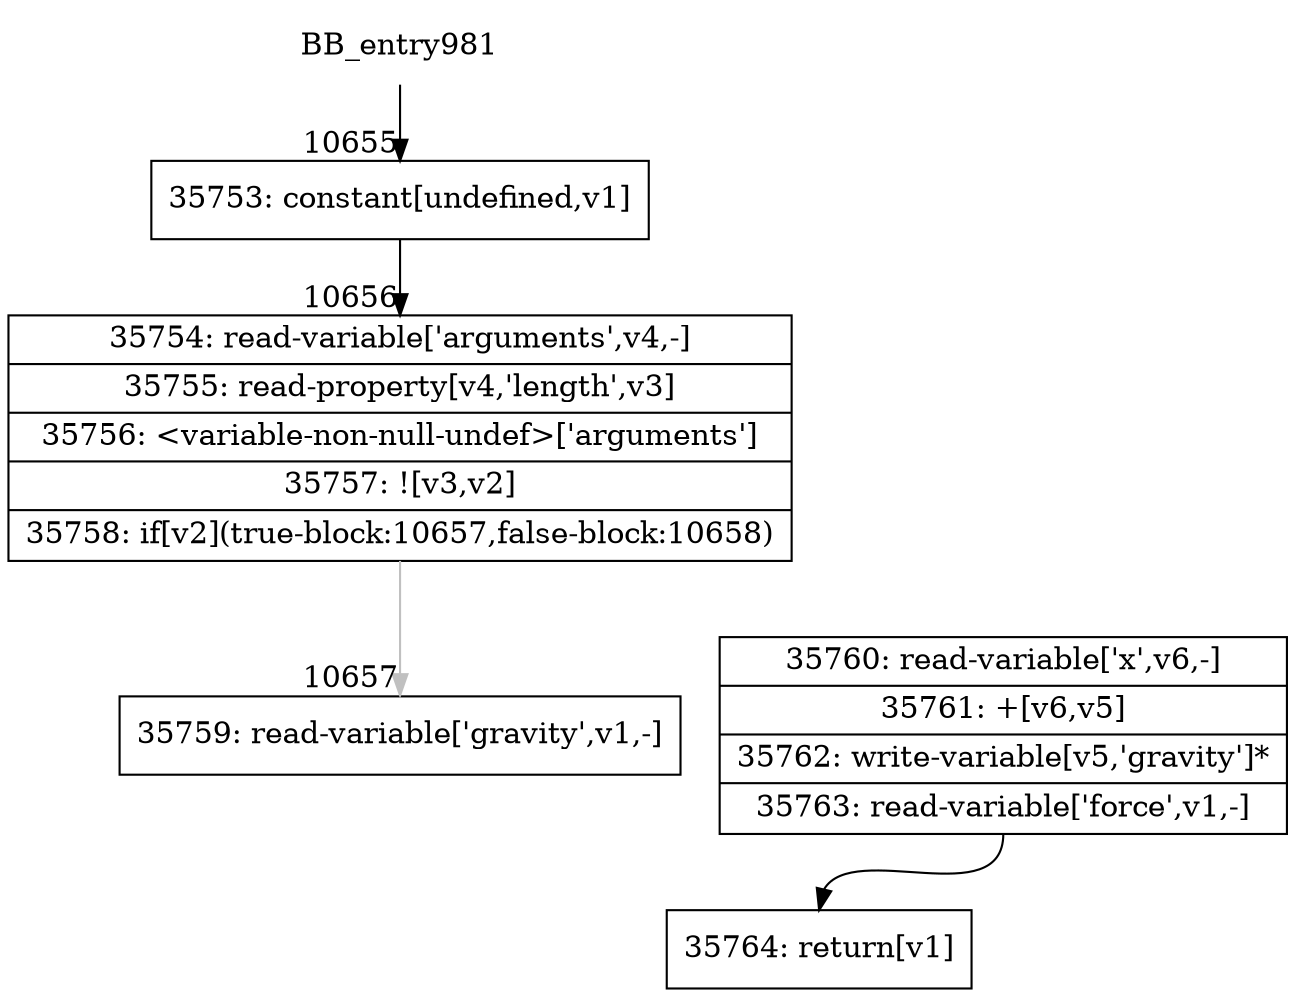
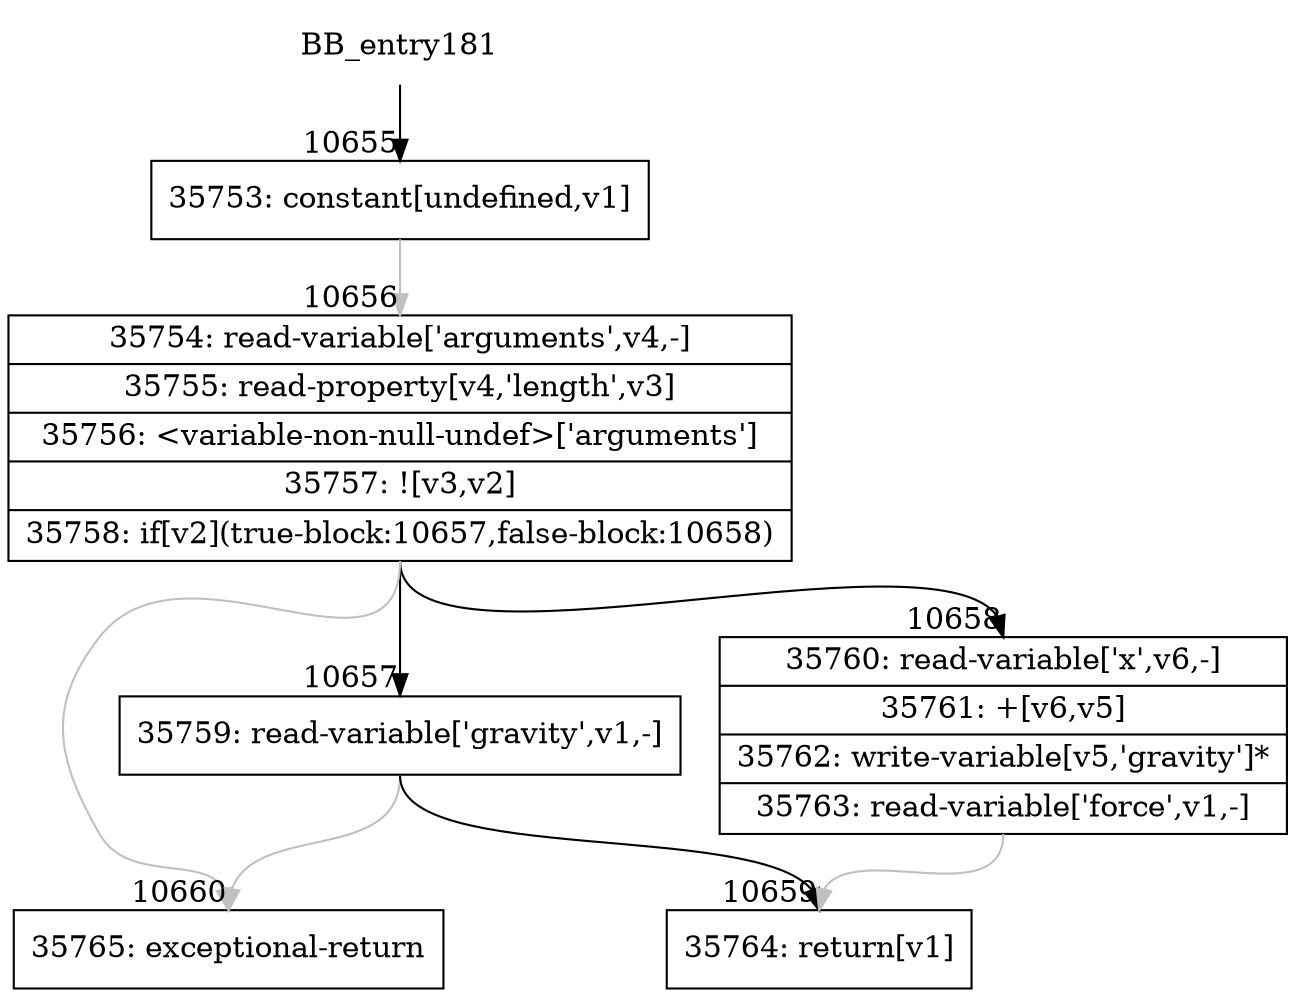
(400, 47) -> (400, 47)
(400, 267) -> (400, 267)
none -> (692, 600)
(400, 617) -> (400, 617)
none -> (599, 842)
(922, 873) -> (922, 873)
none -> (229, 949)
